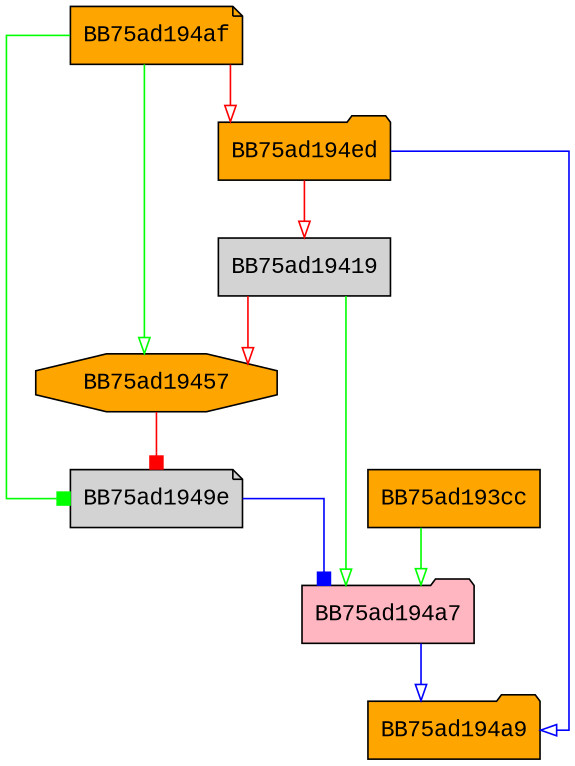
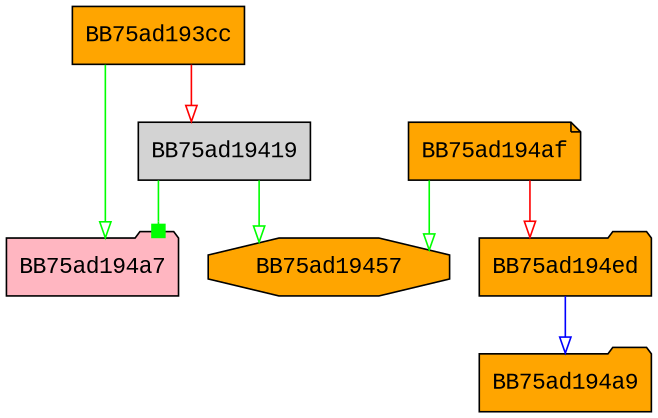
(304, 201) -> (191, 85)
(248, 322) -> (259, 203)
(346, 433) -> (158, 201)
(156, 499) -> none
(421, 664) -> none
